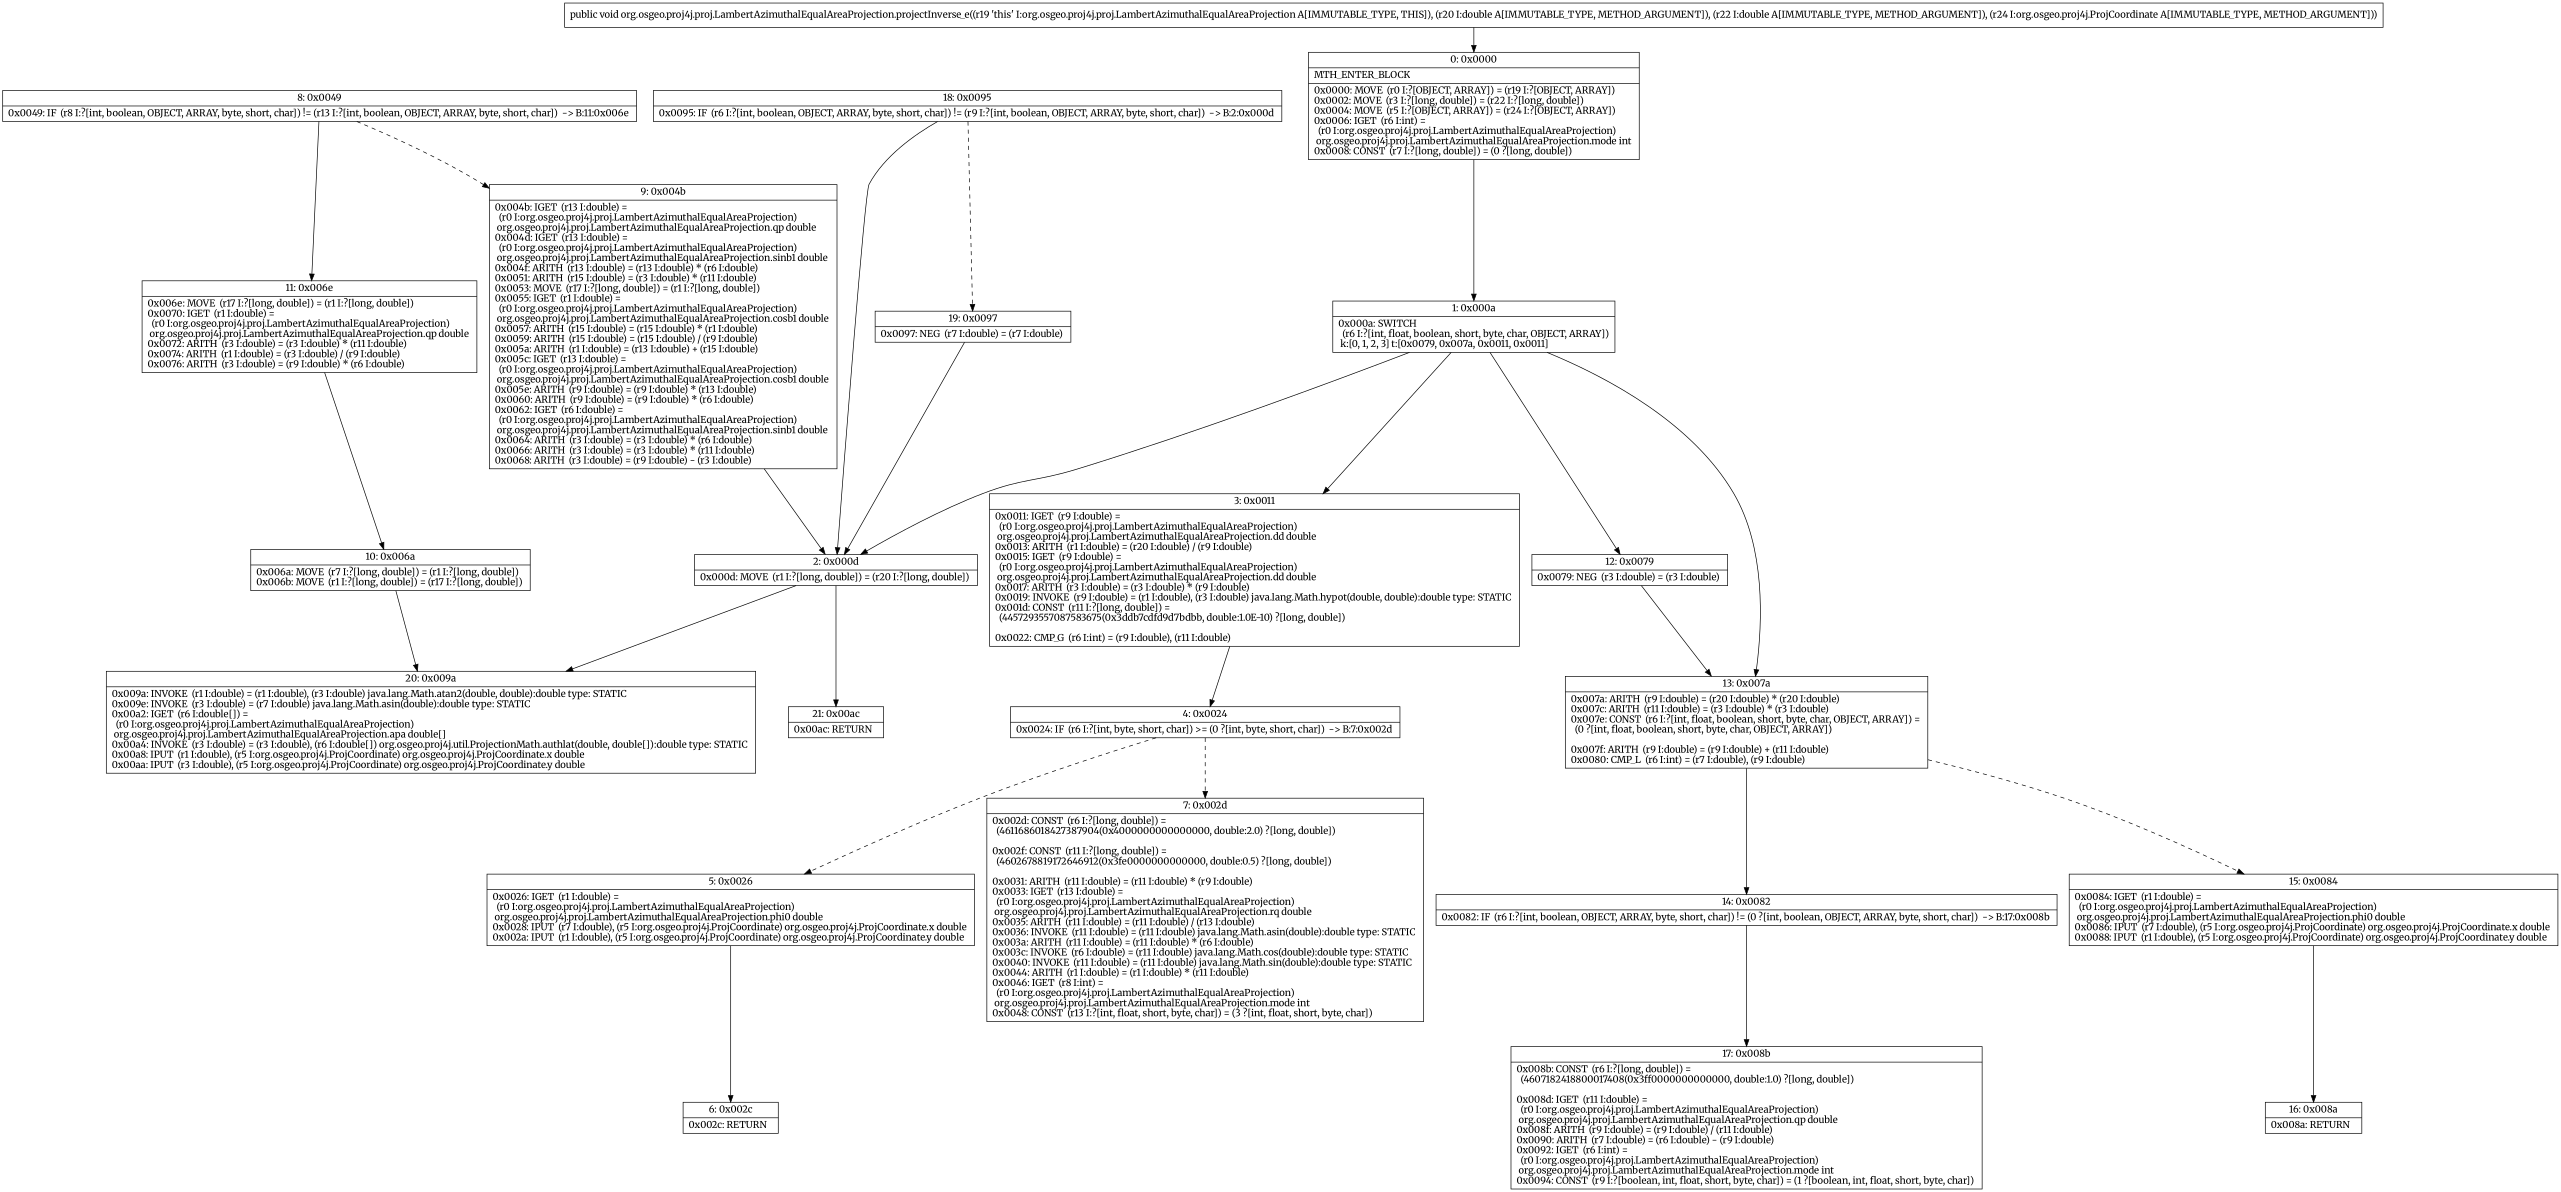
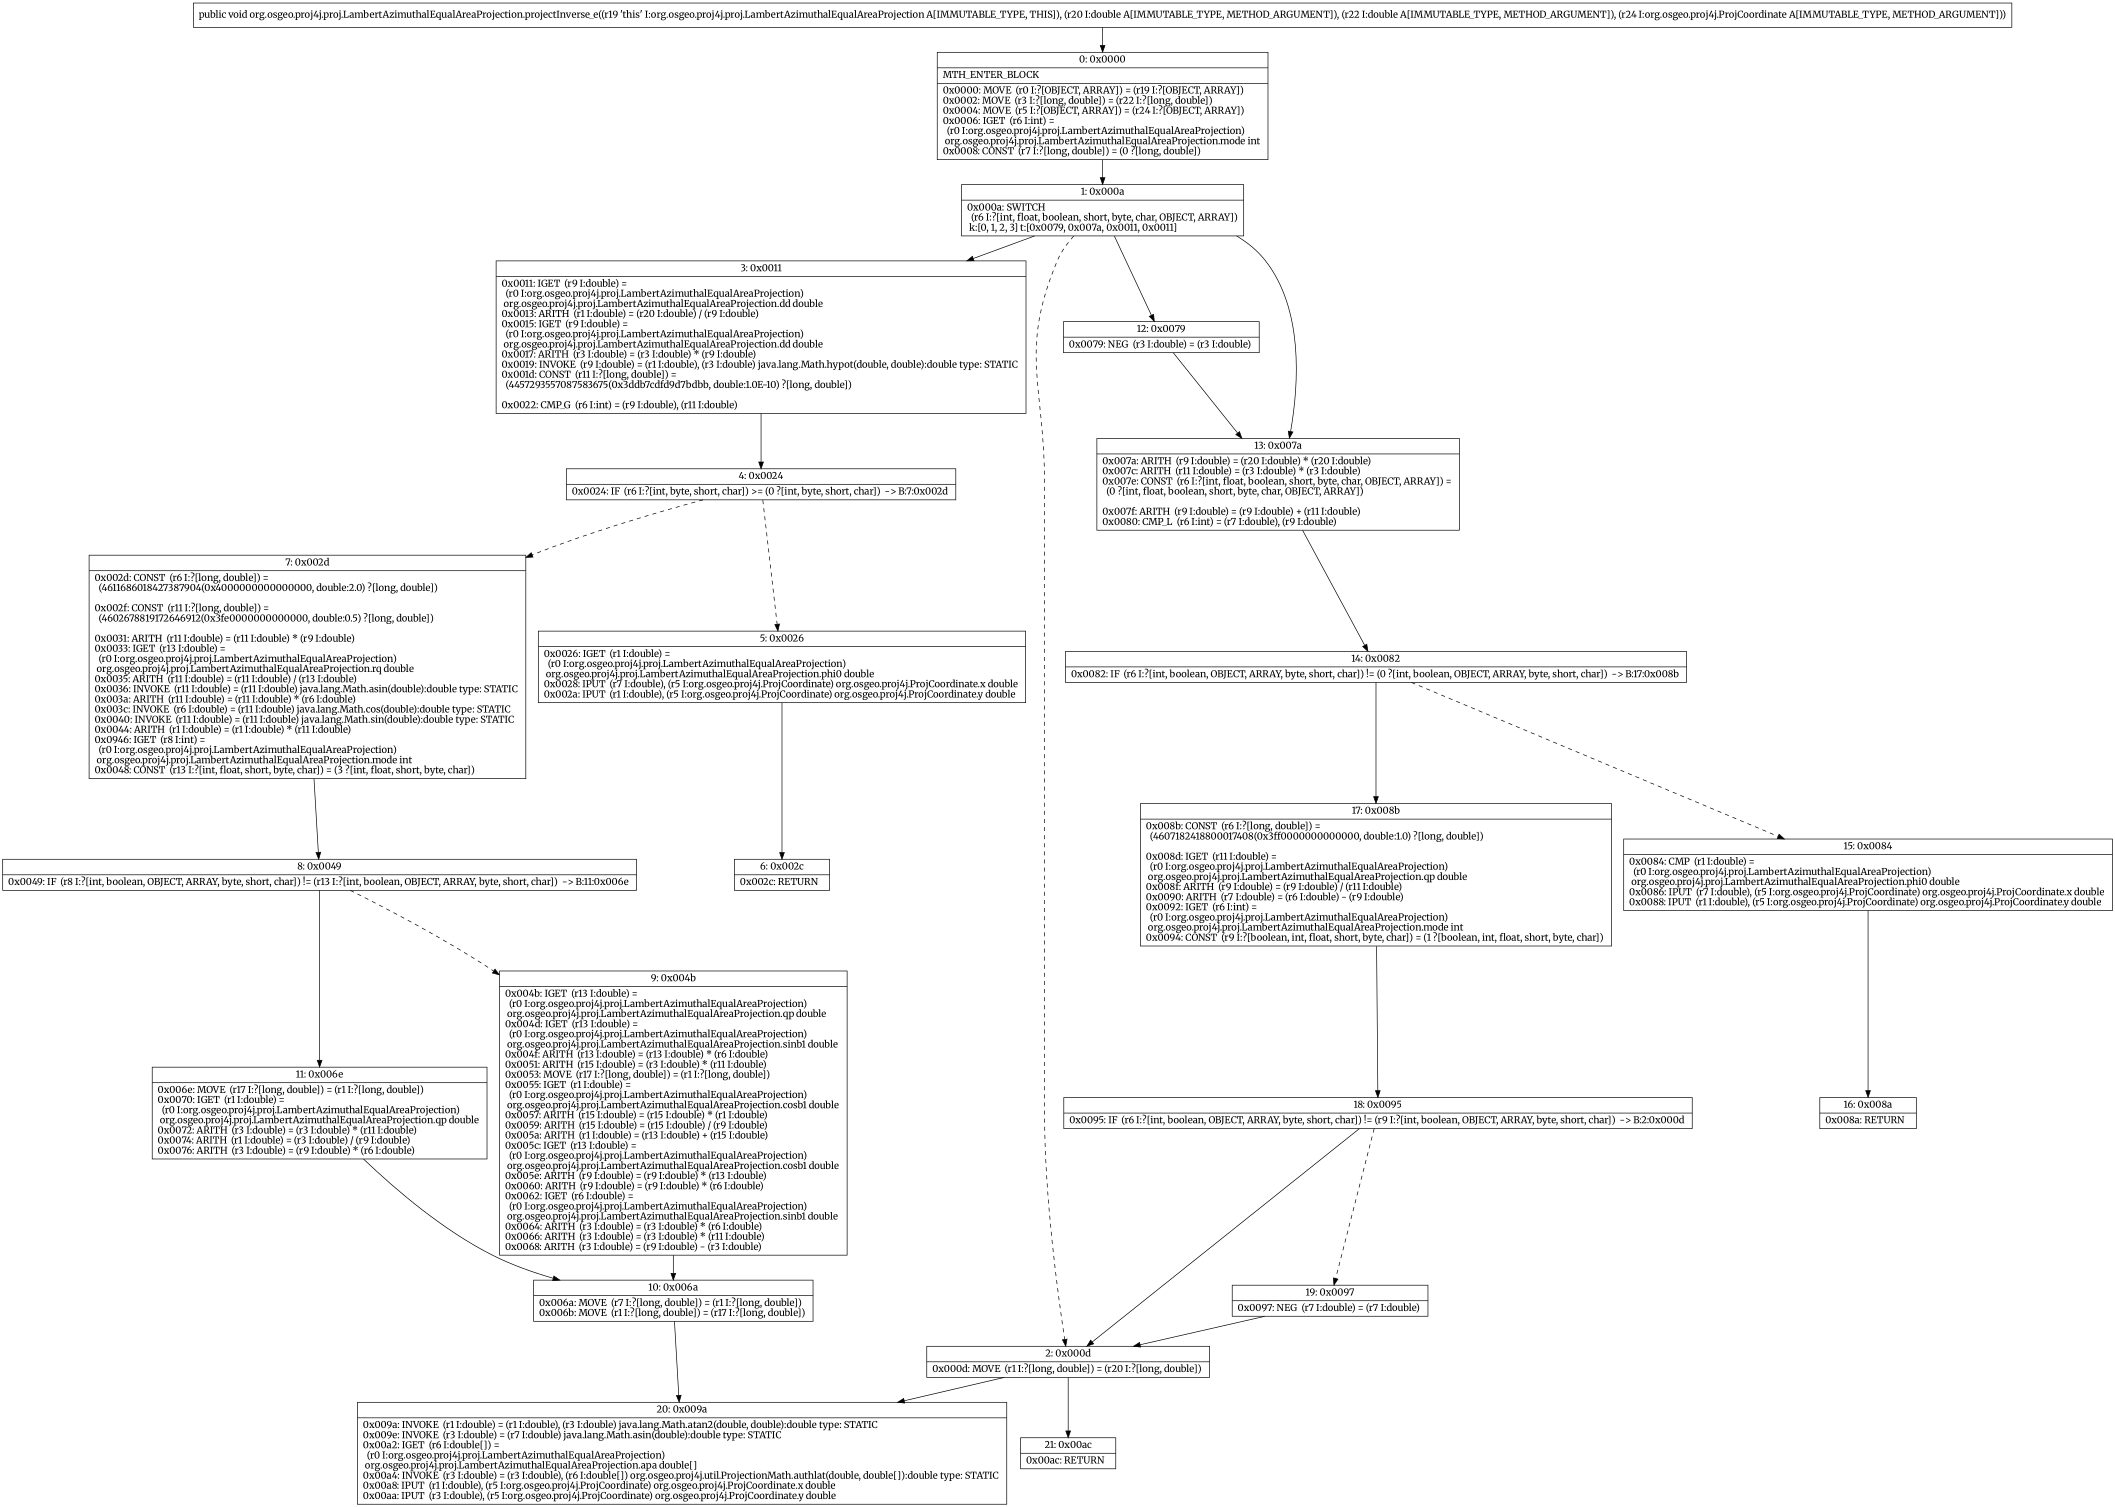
(1137, 450) -> (1045, 784)
(793, 509) -> (673, 1264)
(2086, 806) -> (1595, 759)
none -> (316, 815)
(2139, 897) -> (1693, 862)
(1049, 983) -> (151, 740)
none -> (1377, 1018)
